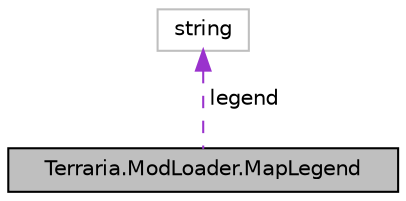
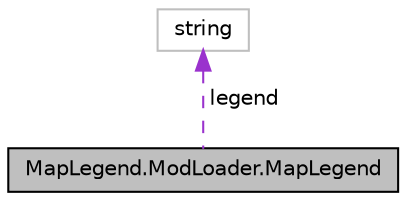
(203, 170) -> (203, 170)
